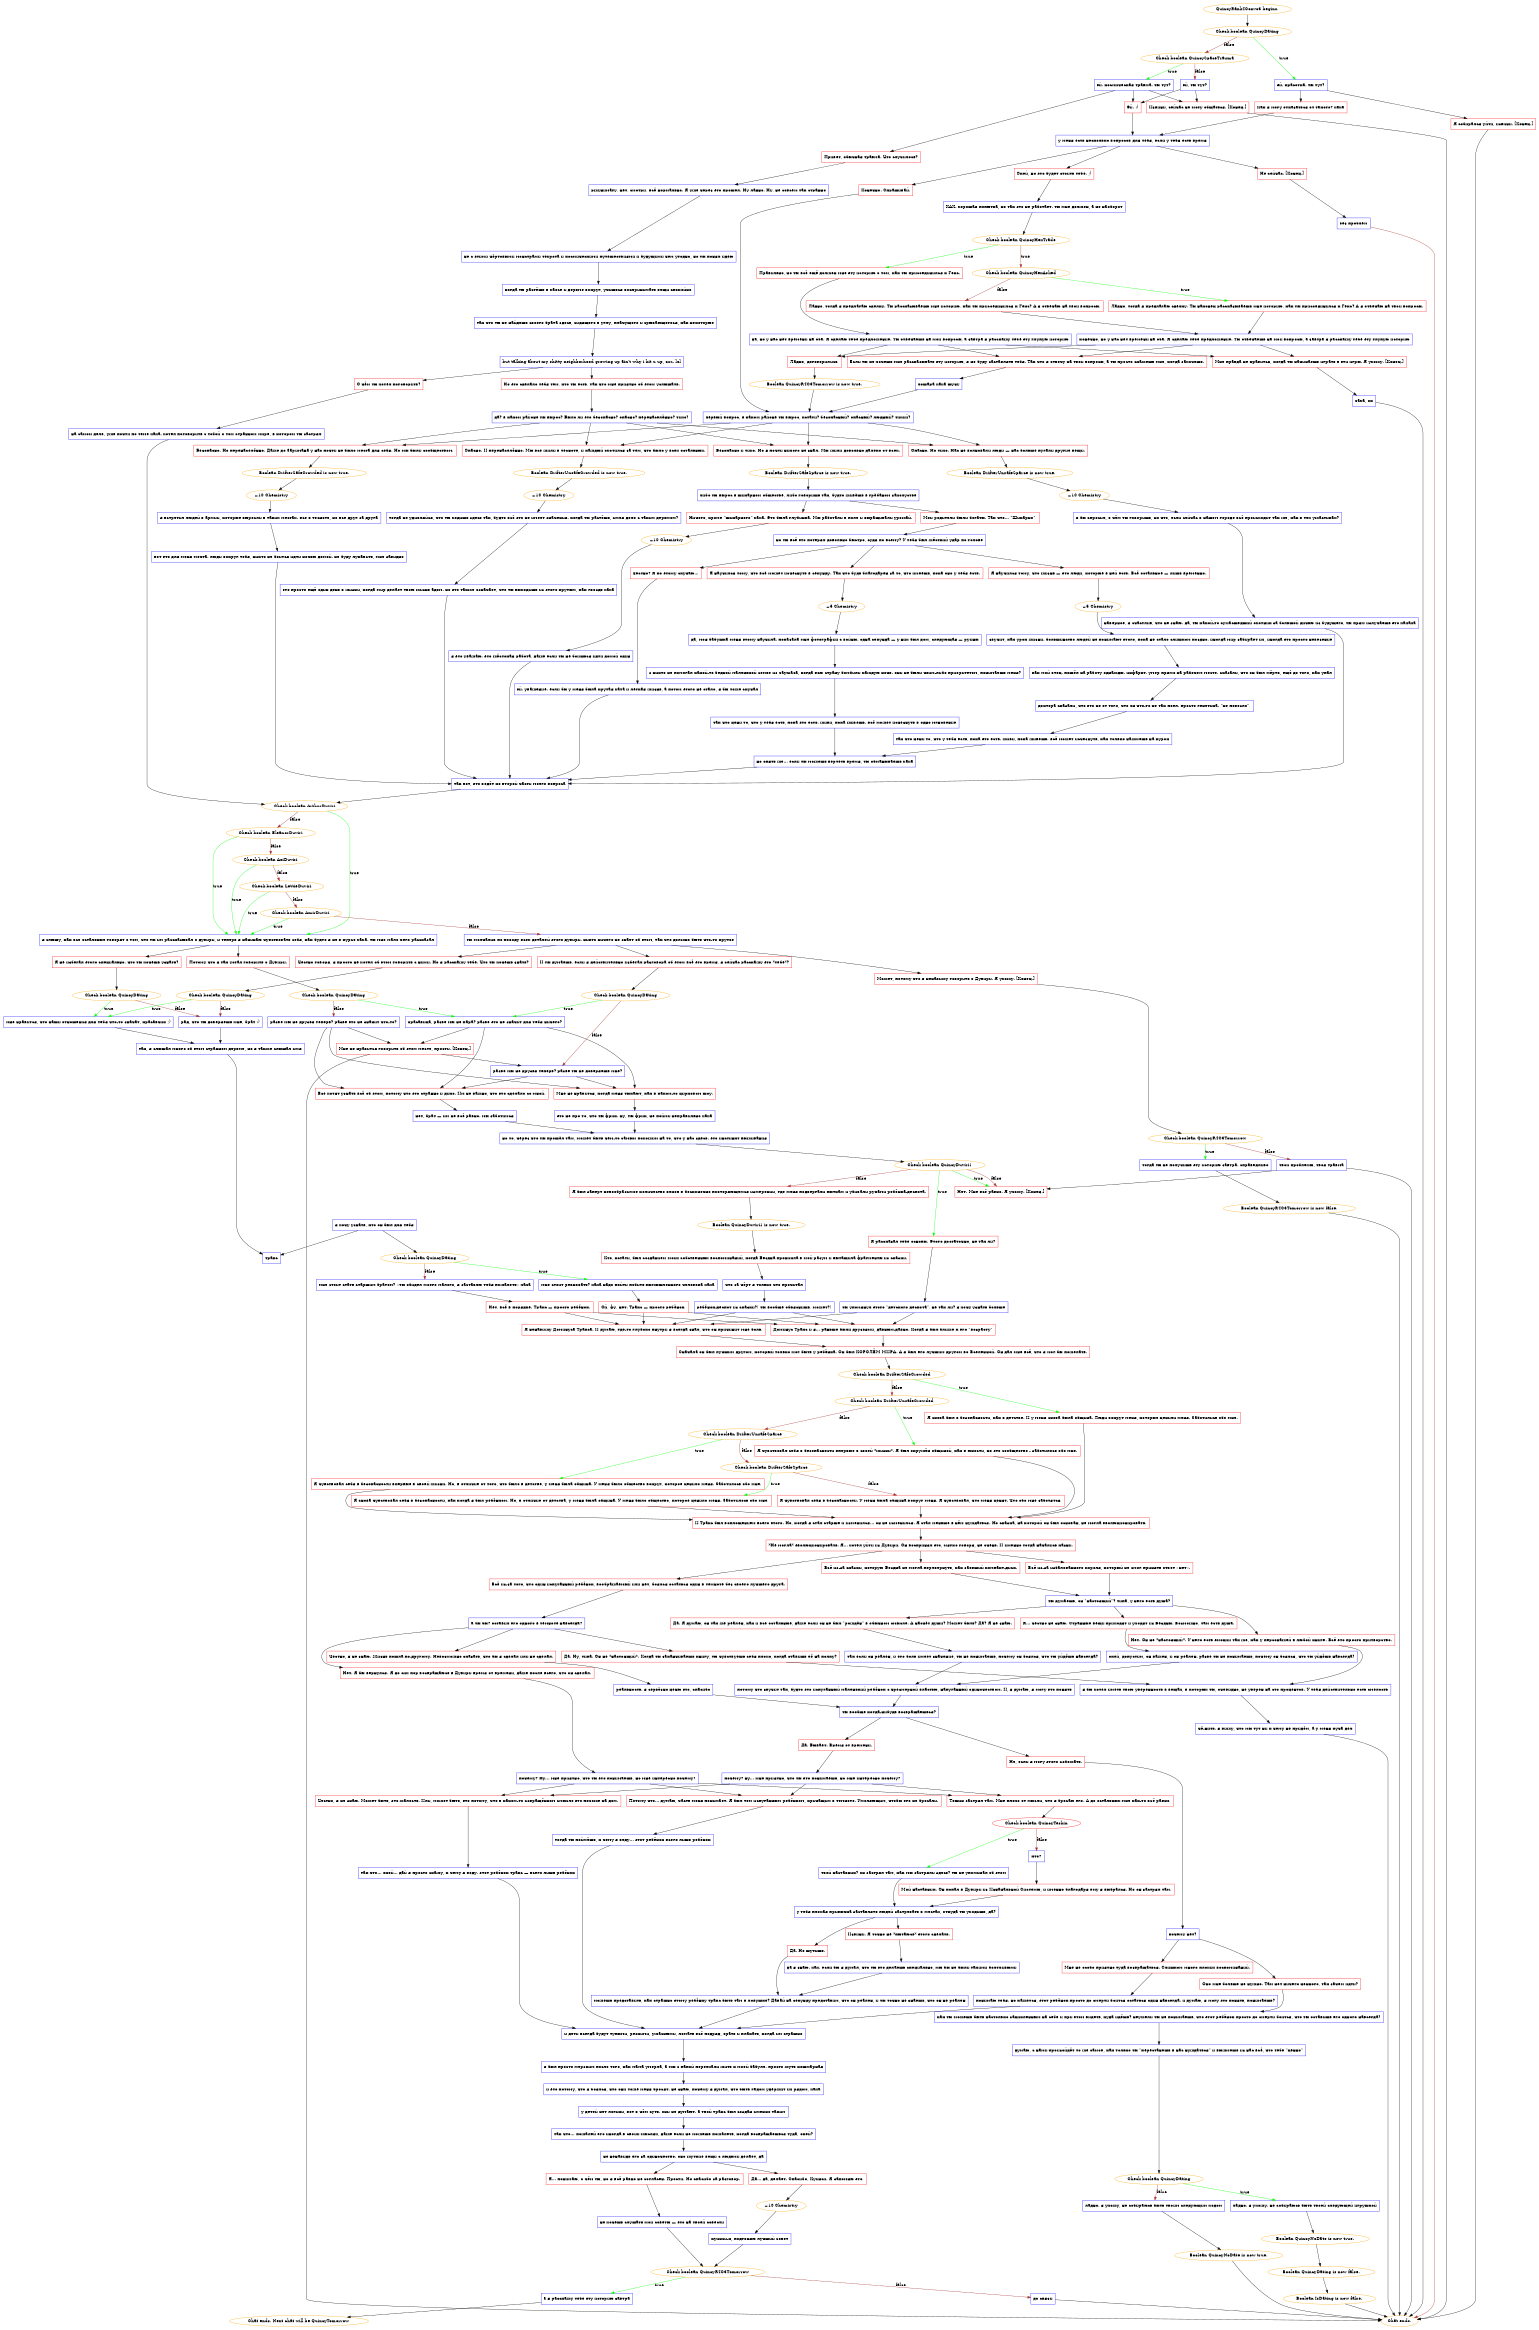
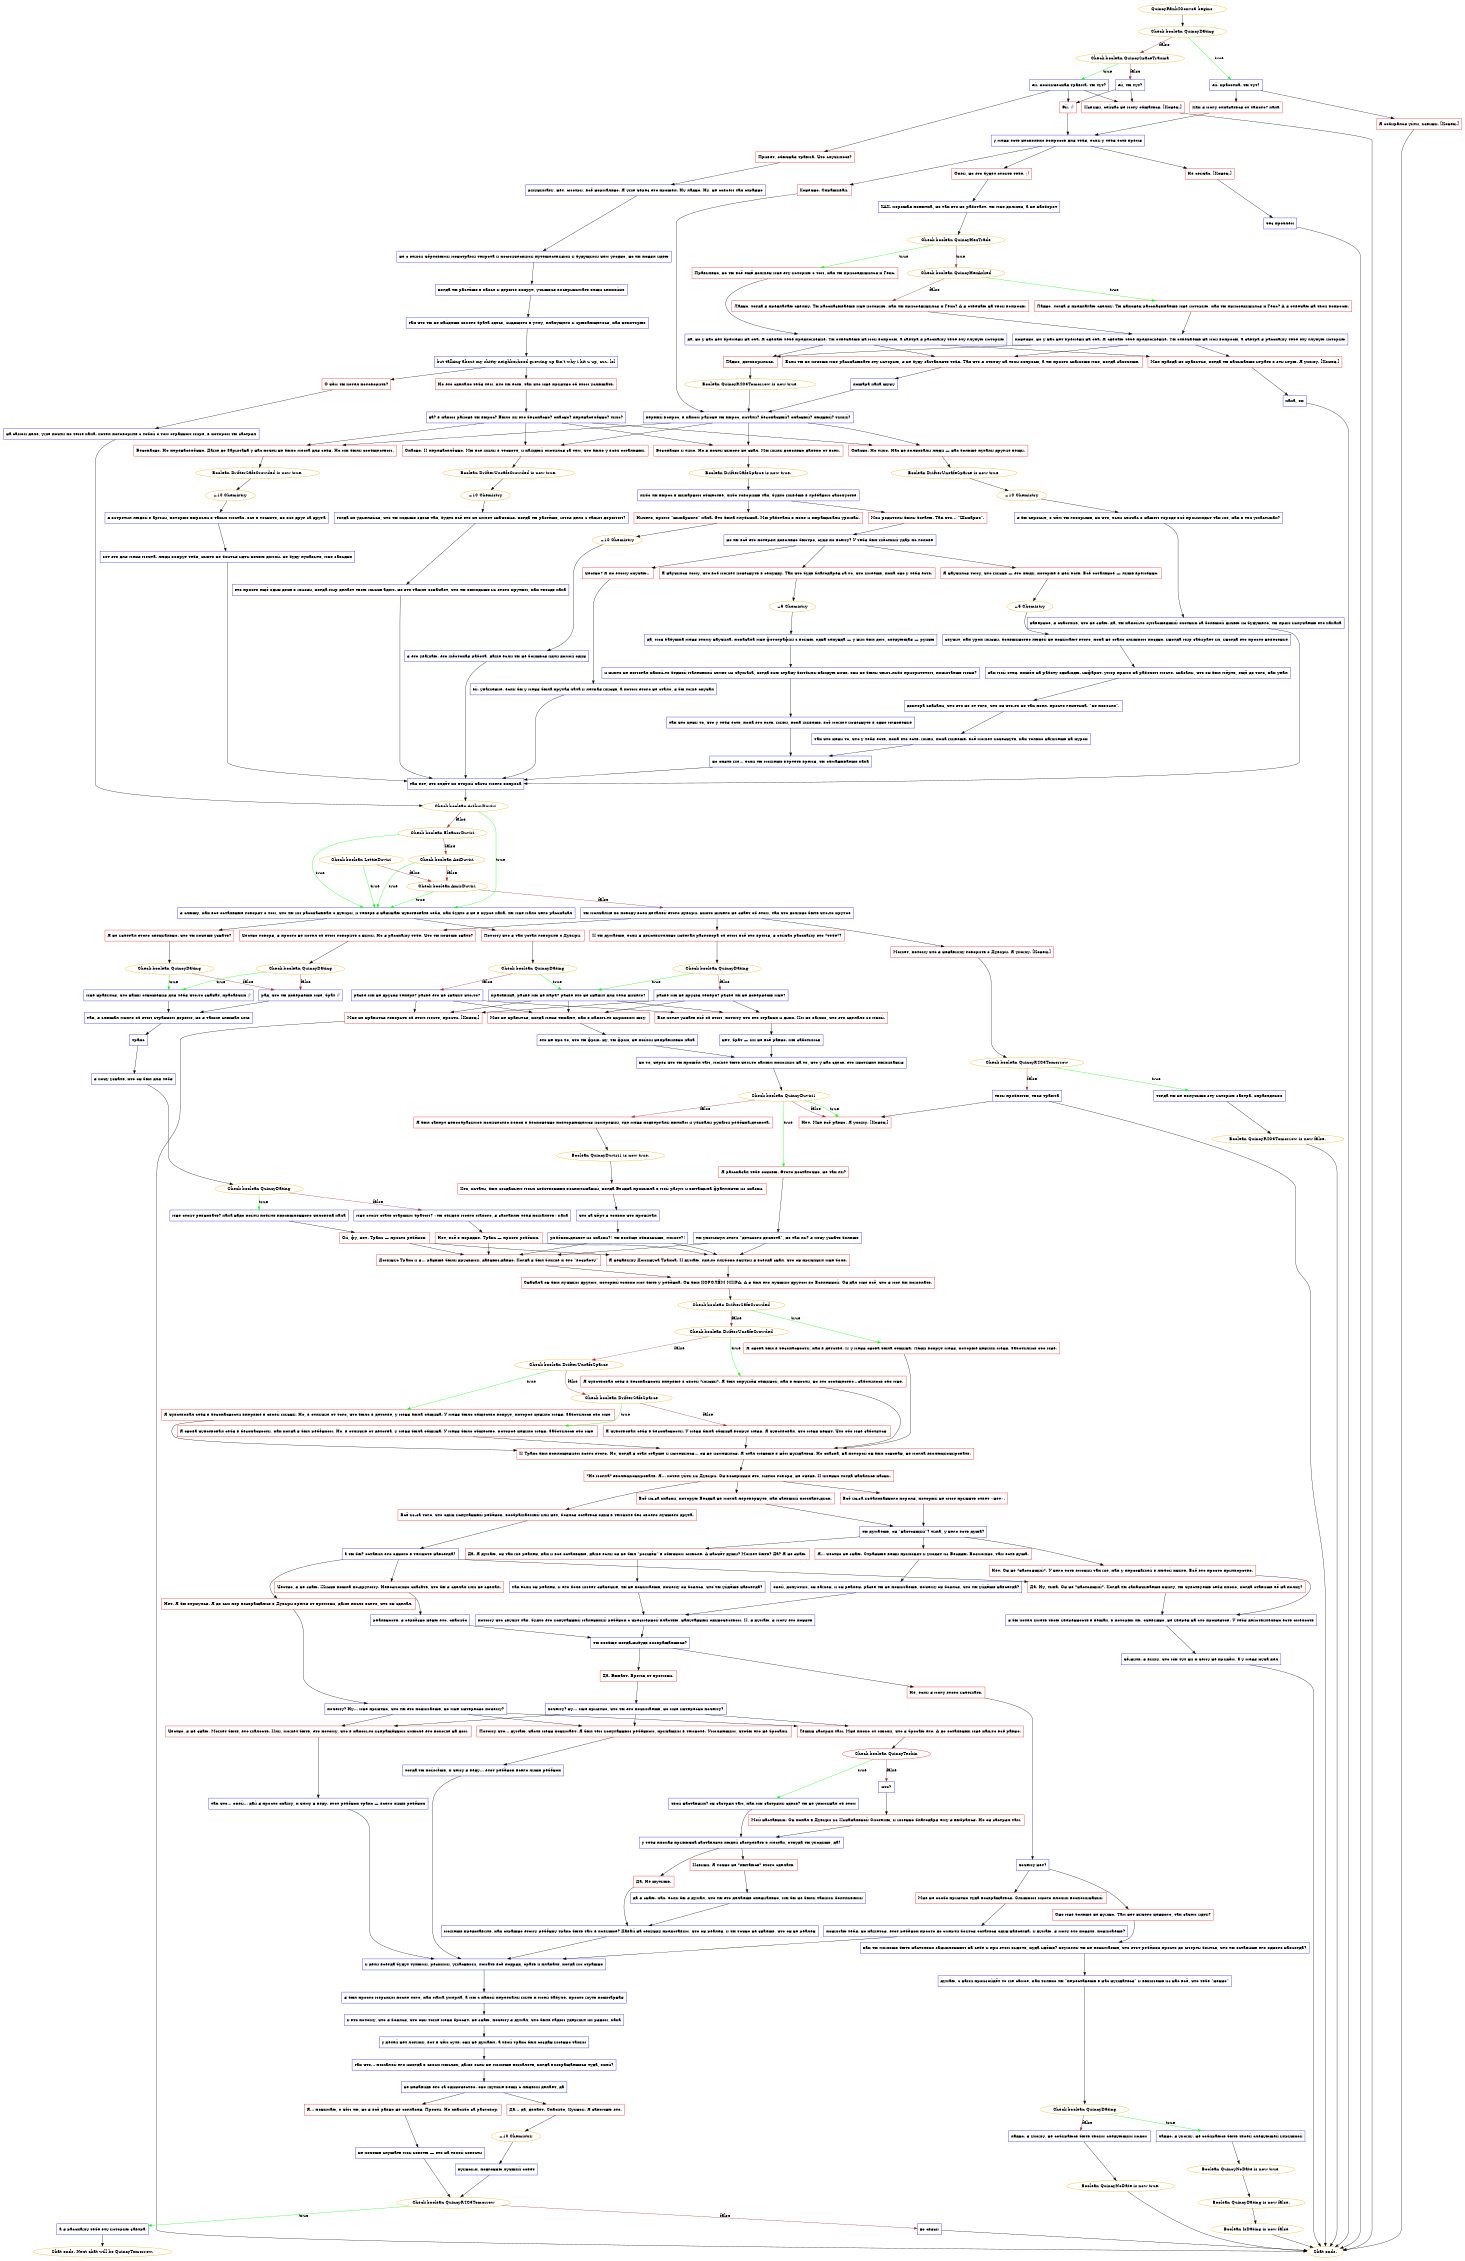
(276, 872) -> (447, 872)
(480, 1060) -> (557, 1007)
(321, 1242) -> (136, 1058)
(1435, 1254) -> (1360, 1220)
